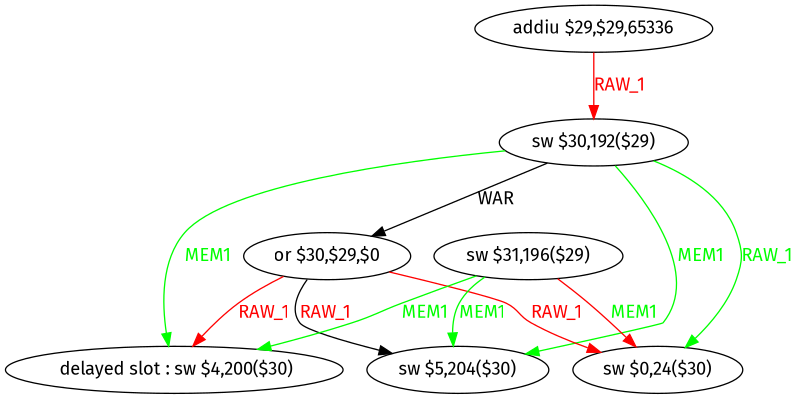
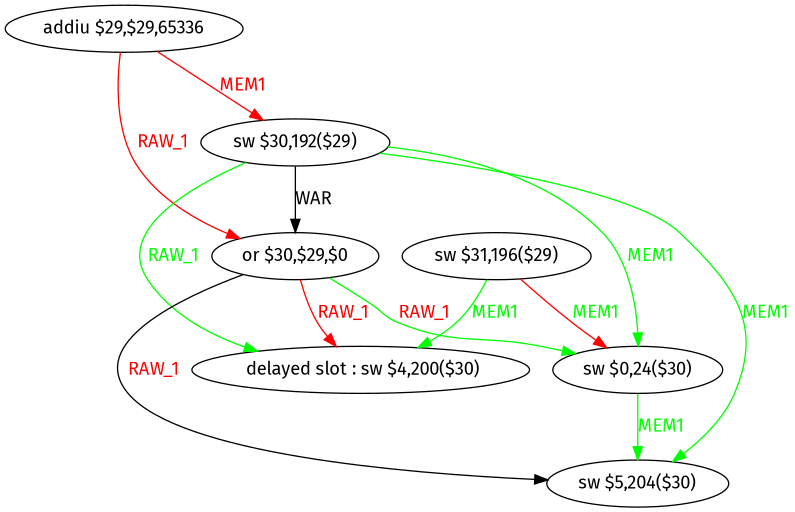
(620, 86) -> (243, 86)
none -> (137, 165)
(208, 256) -> (174, 256)
(768, 256) -> (651, 256)
(493, 299) -> (427, 332)
(461, 300) -> (638, 420)
